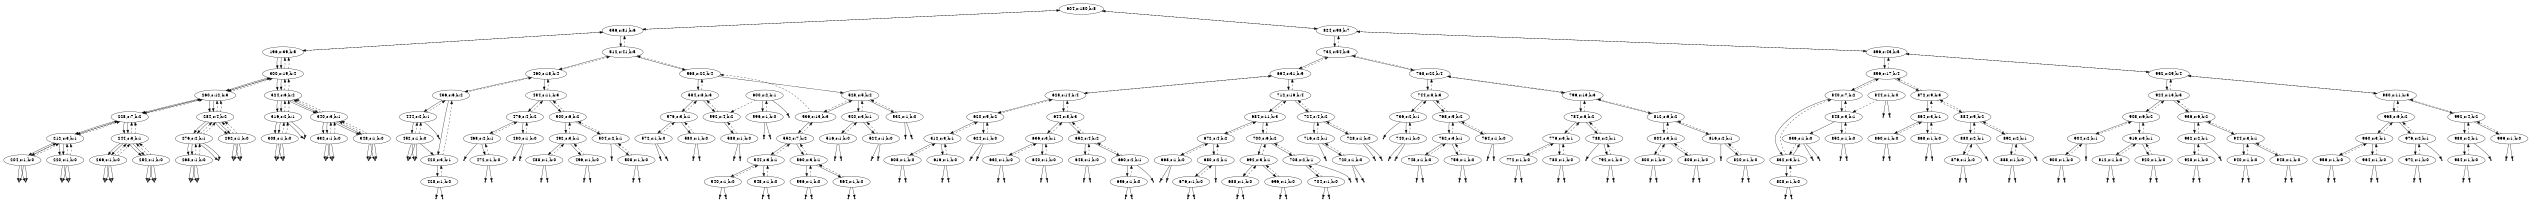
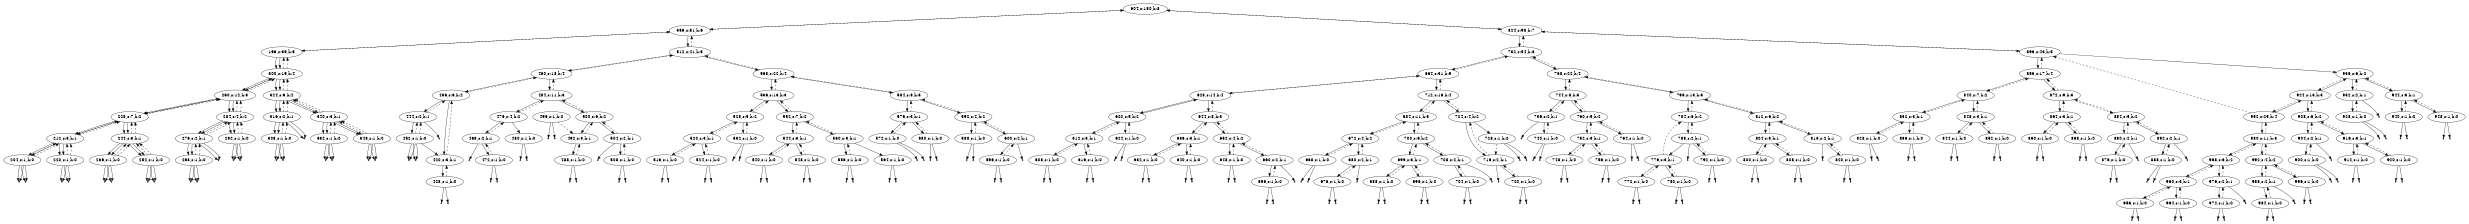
(2026, 63) -> (2196, 63)
(779, 84) -> (772, 83)
(1024, 107) -> (1168, 107)
(1451, 117) -> (1589, 117)
(1571, 126) -> (1678, 148)
none -> (992, 127)
(1824, 127) -> (1964, 126)
(1340, 128) -> (1496, 148)
(527, 129) -> none
(575, 149) -> none
(1259, 160) -> (1410, 160)
(833, 171) -> none
